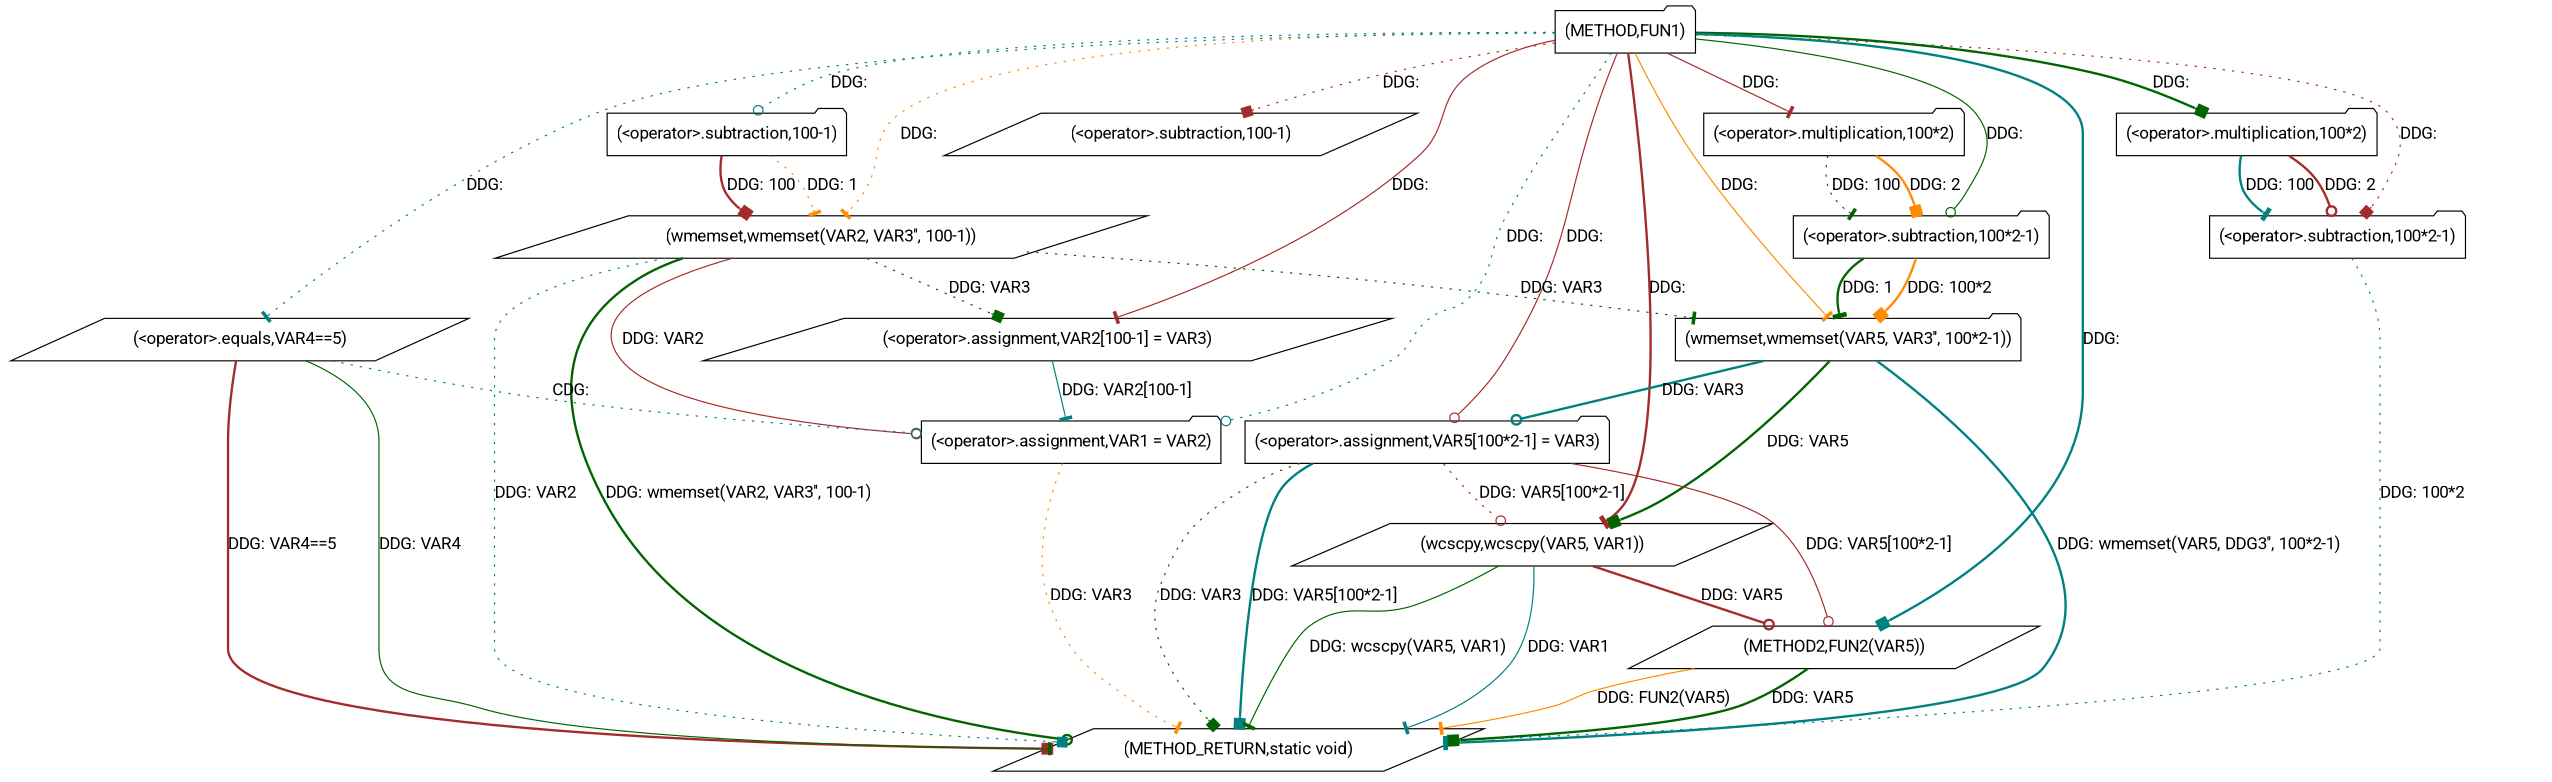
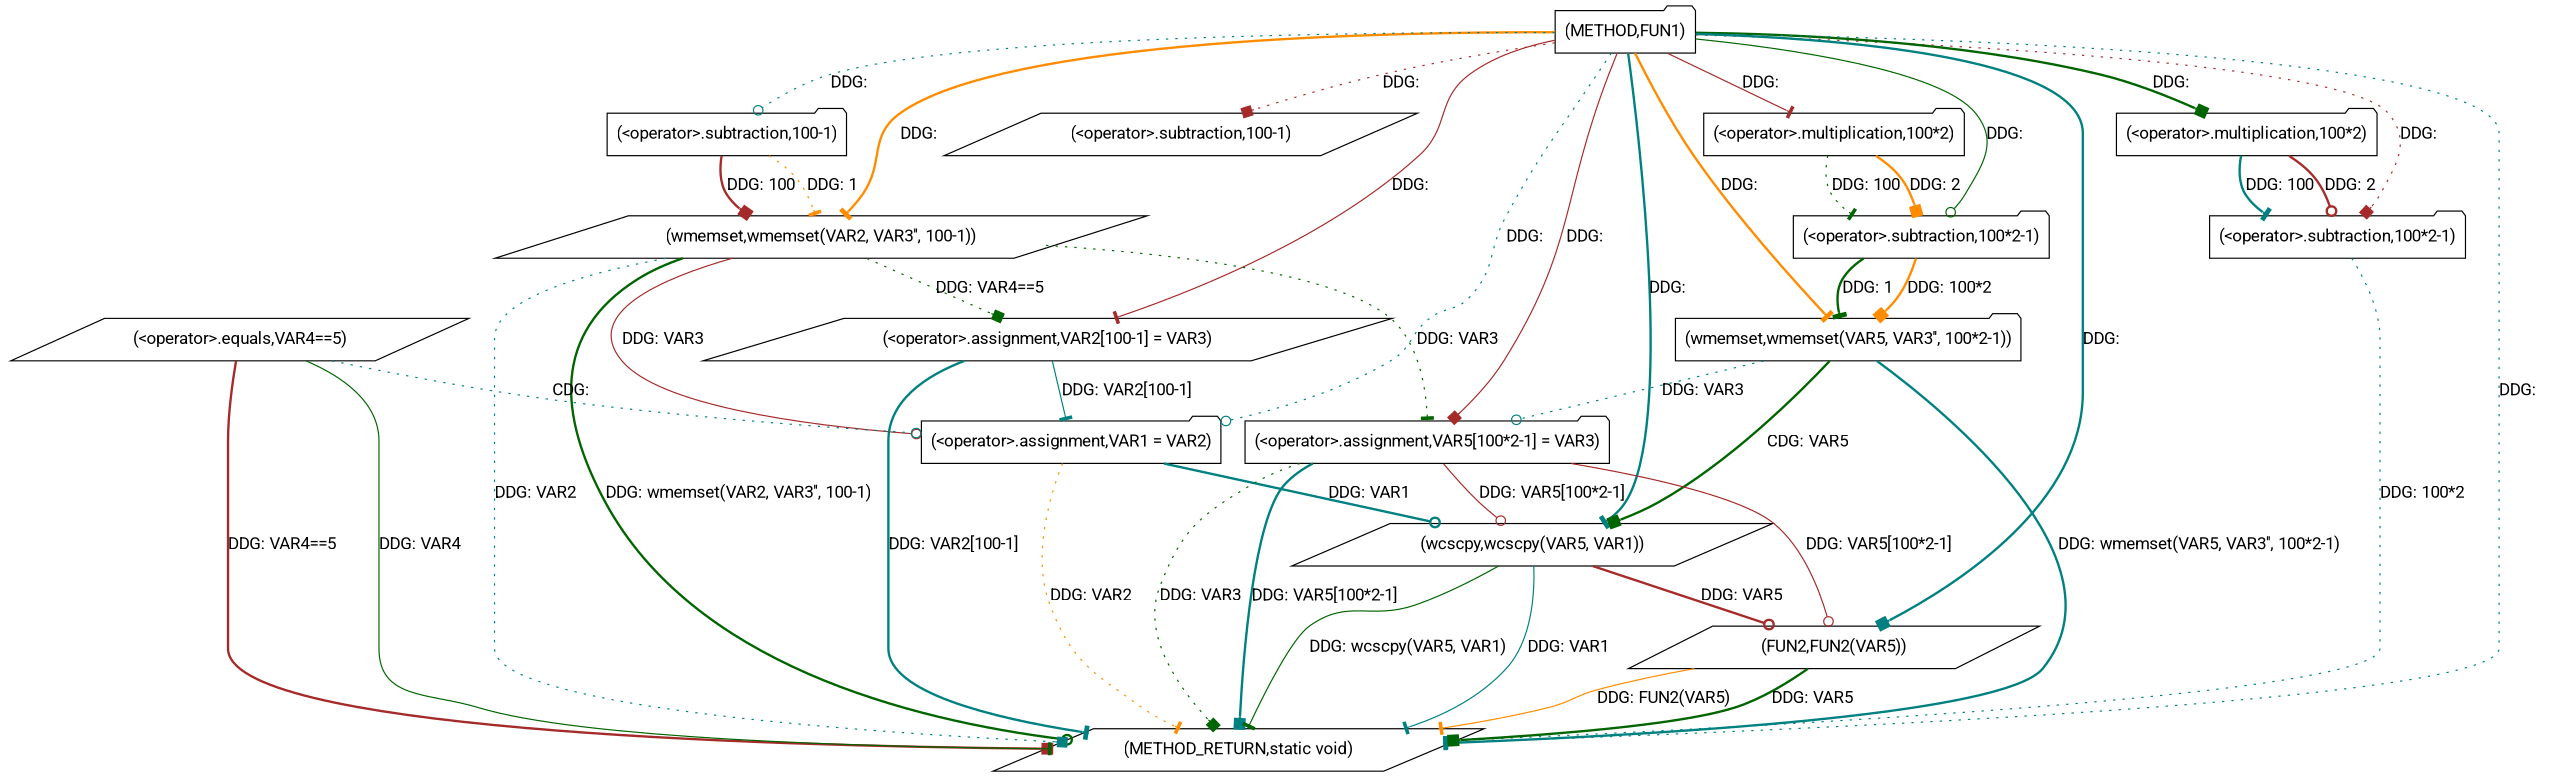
(1147, 51) -> (1166, 49)
(814, 69) -> (2499, 509)
(1720, 191) -> (1720, 191)
(1559, 244) -> (1559, 244)
(1359, 279) -> (1275, 274)
(990, 288) -> (990, 288)
(1649, 291) -> (1649, 291)
(663, 340) -> (663, 340)
(1636, 391) -> (1636, 391)
(1808, 442) -> (1808, 442)
none -> (1297, 492)
(1469, 492) -> (1469, 492)
(2199, 545) -> (2199, 545)
(1091, 596) -> (1091, 596)
none -> (888, 597)
(1834, 647) -> (1834, 647)
